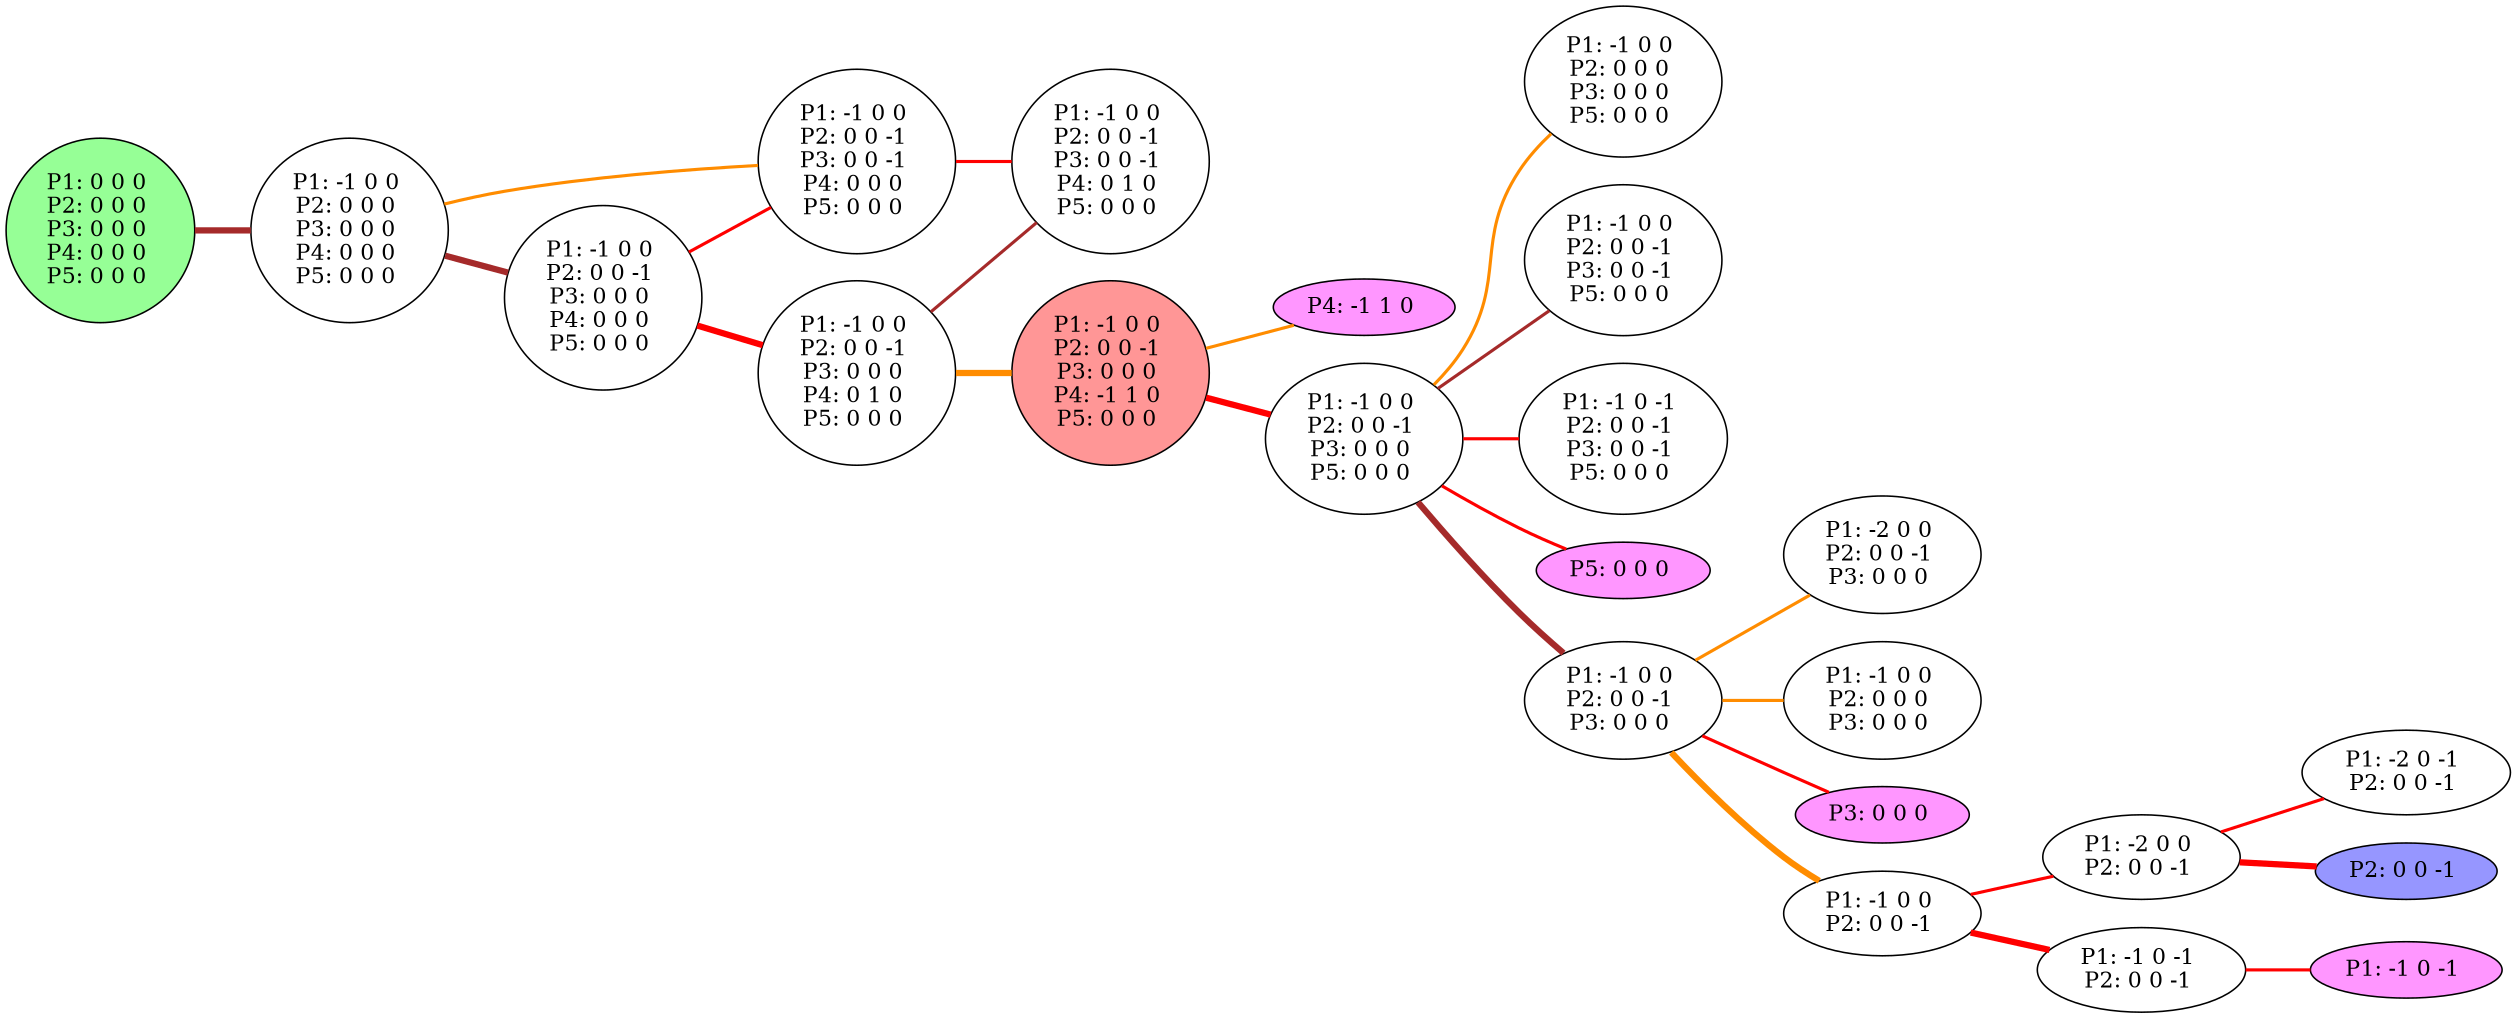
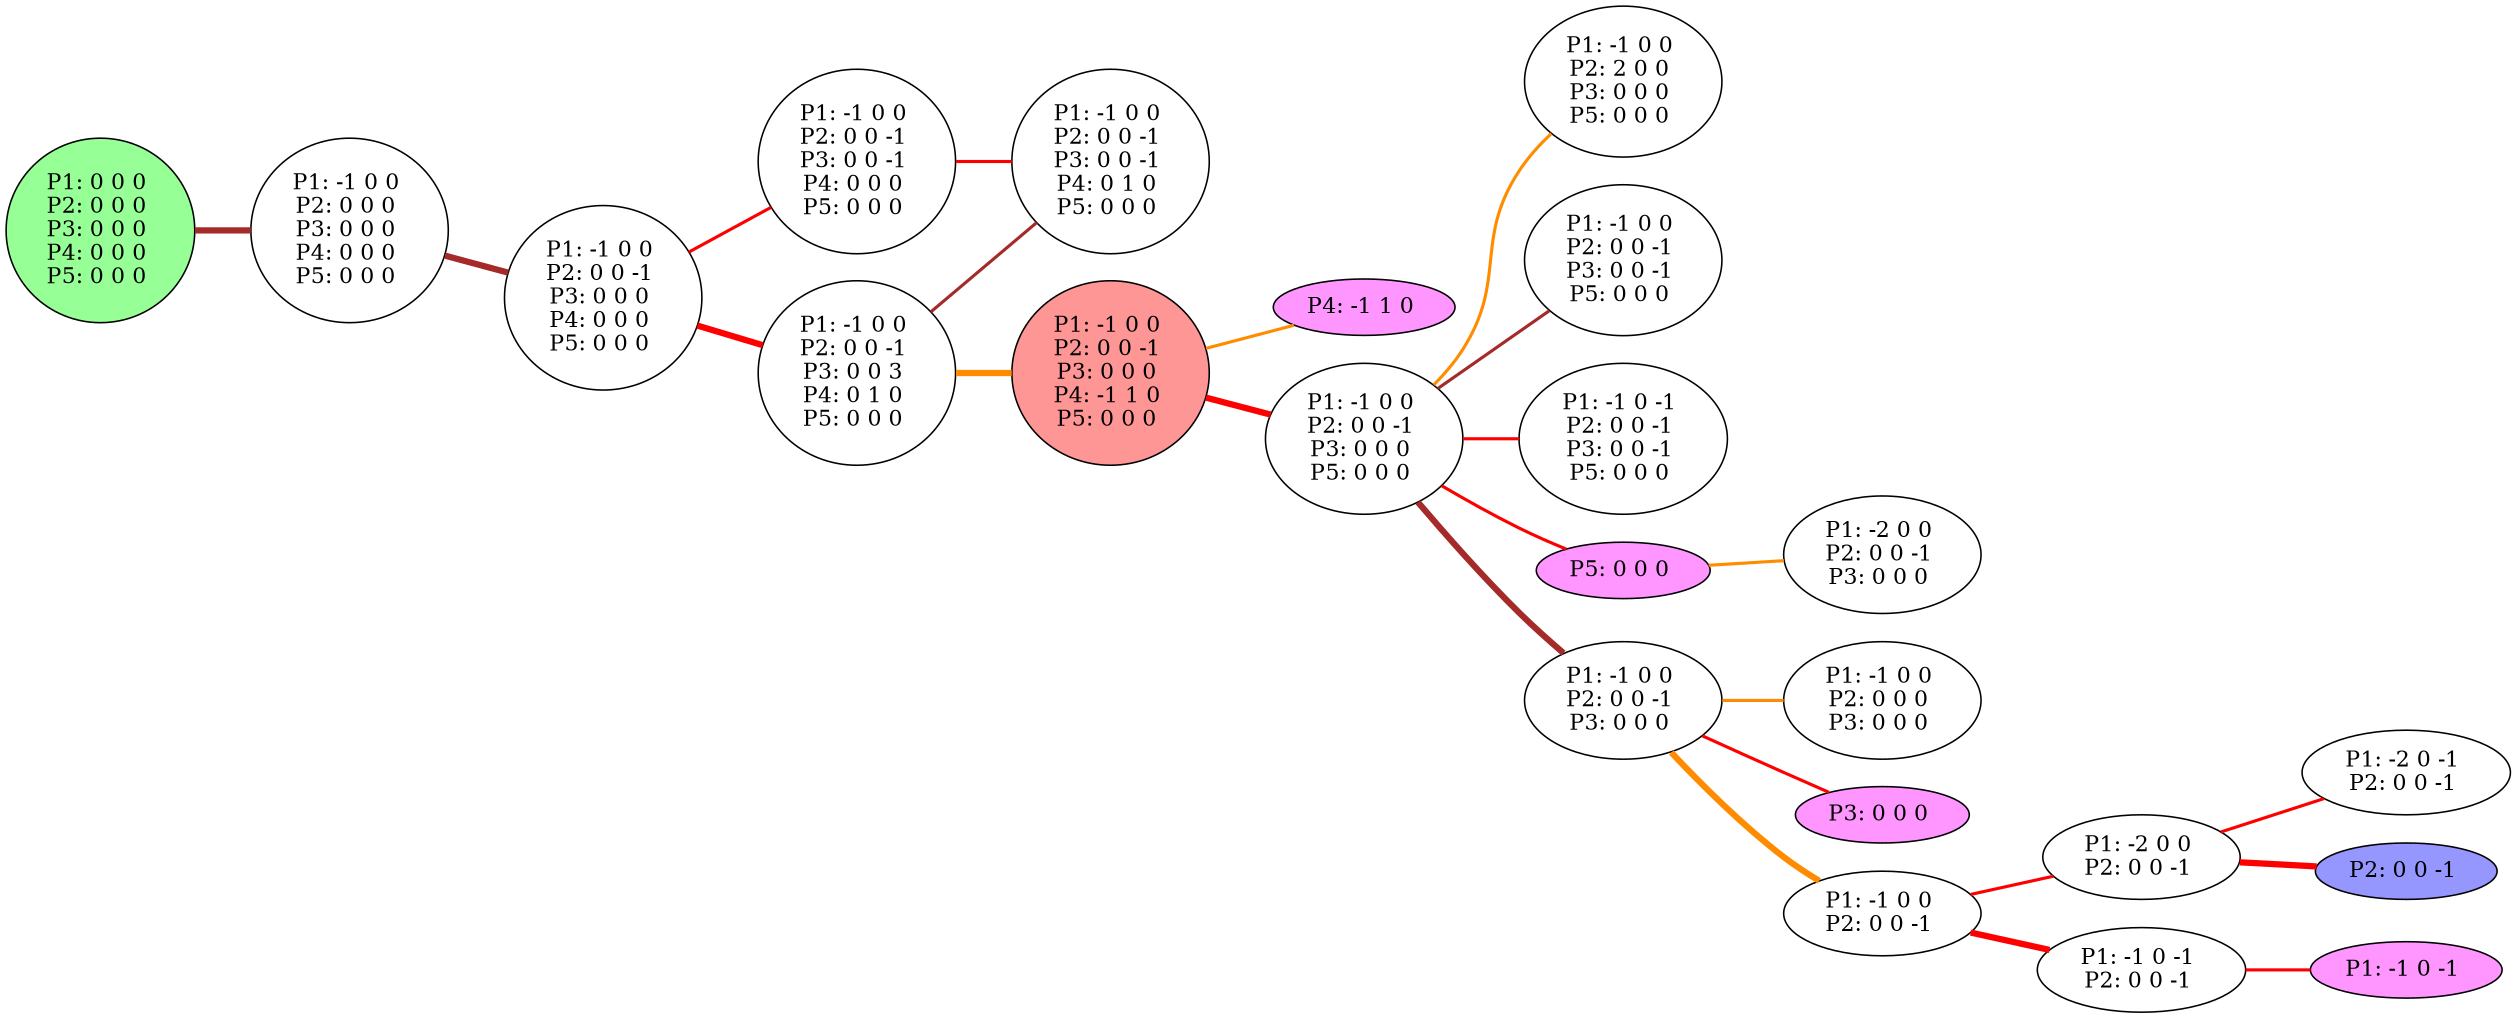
(1623, 82) -> (1623, 82)
(600, 178) -> none
(857, 373) -> (857, 373)
(1753, 628) -> (1746, 563)
